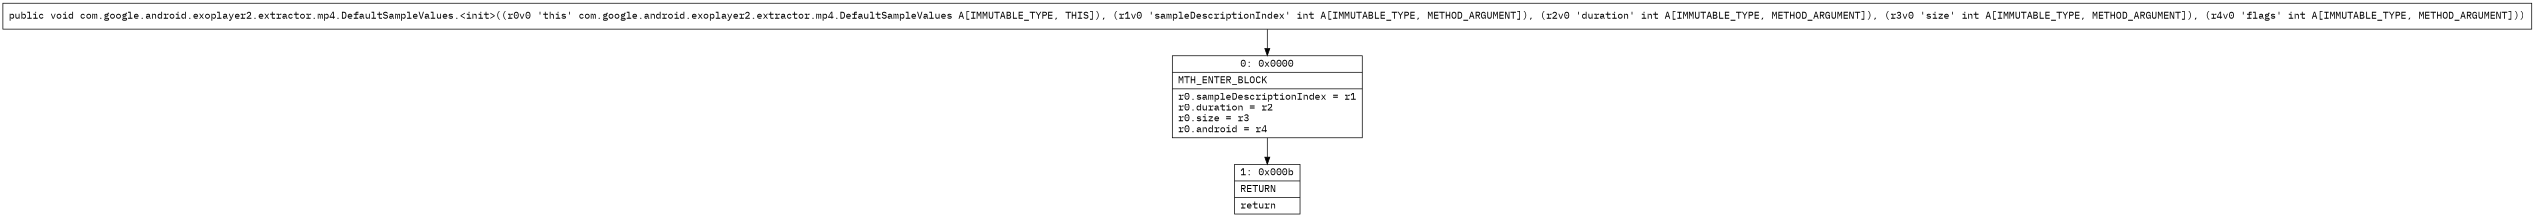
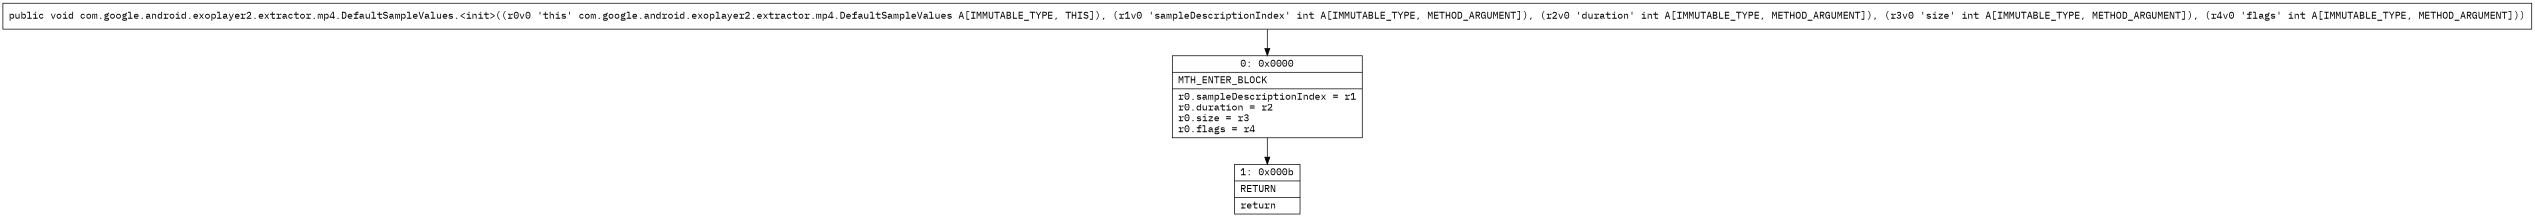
(1223, 129) -> (1217, 129)
